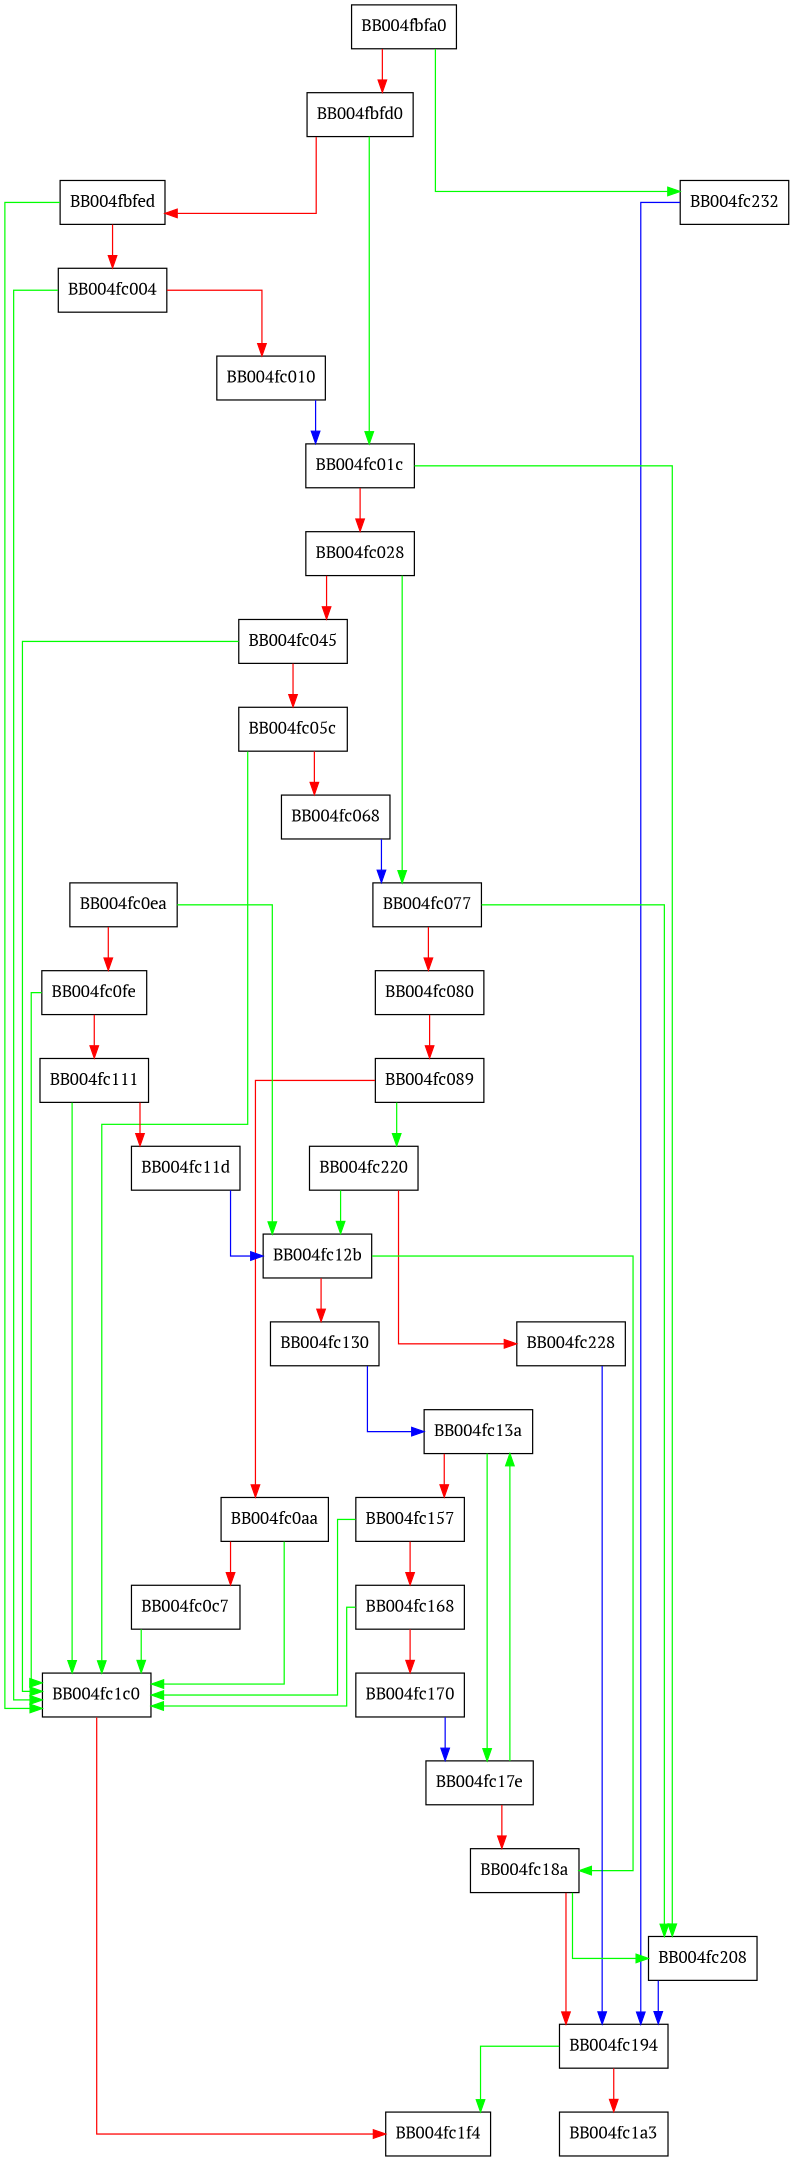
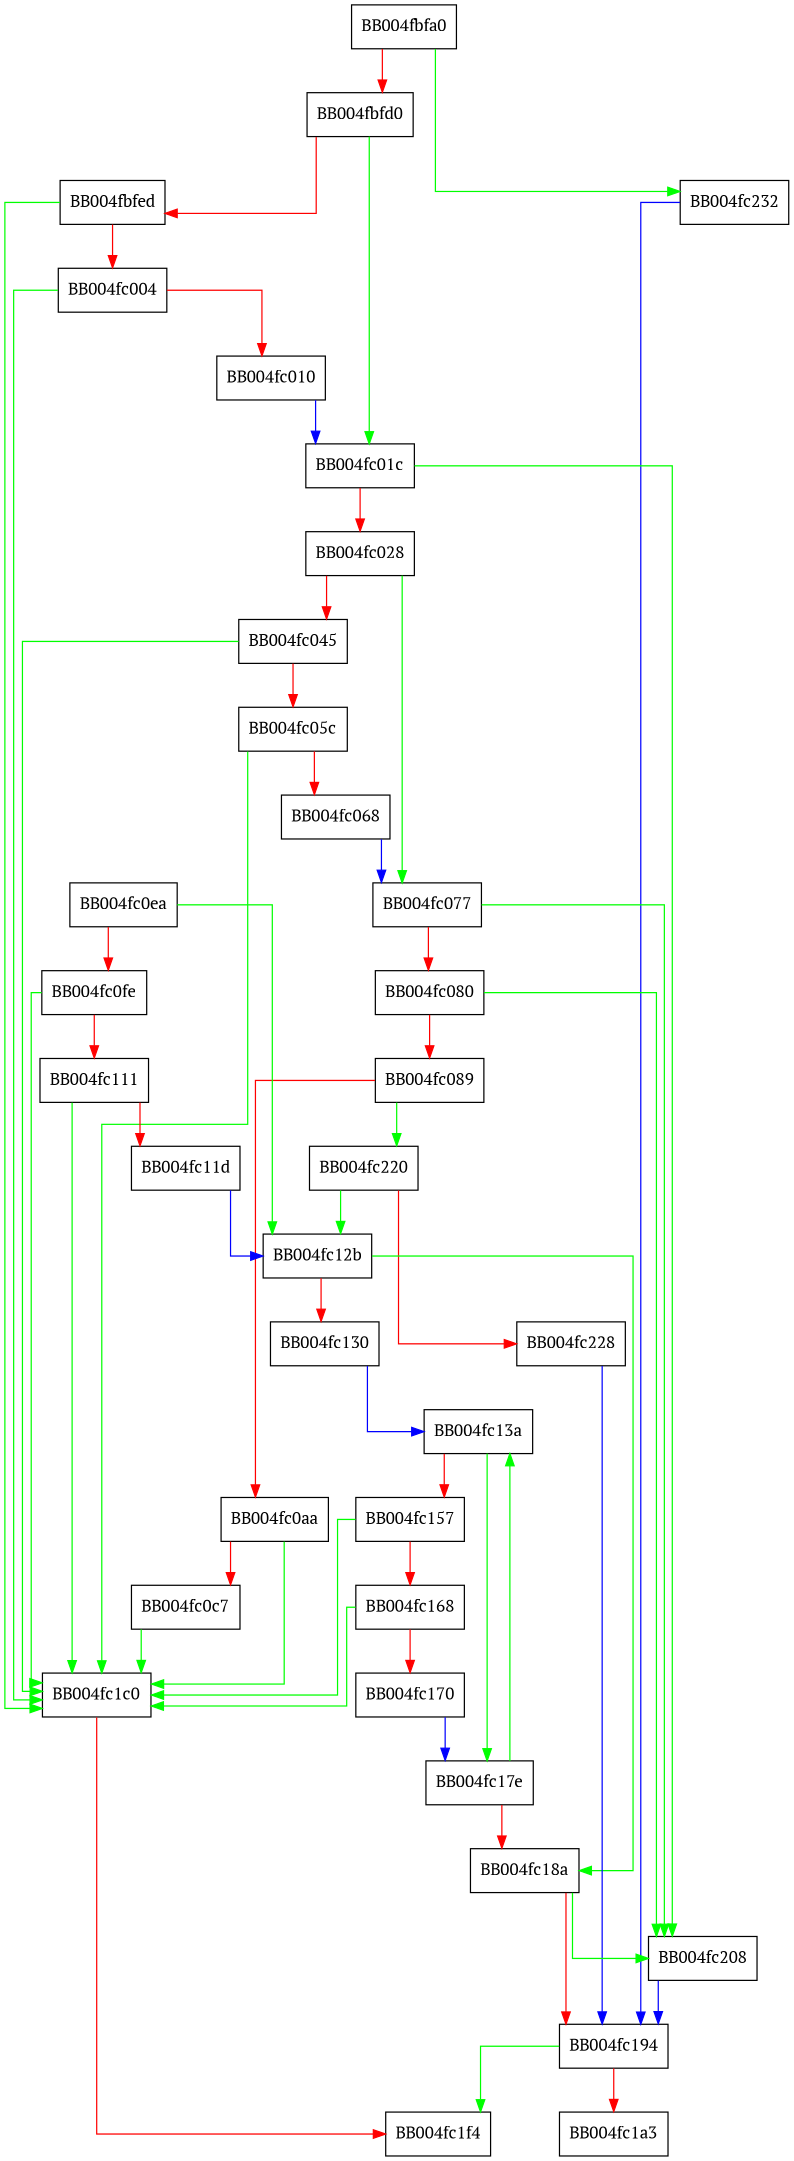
none -> (656, 1372)
